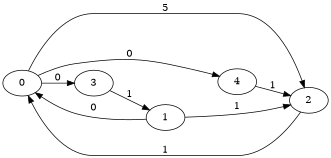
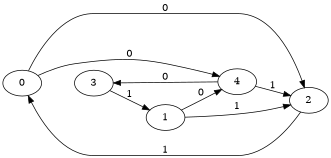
(166, 8) -> (166, 8)
(54, 83) -> (169, 82)
(92, 117) -> (198, 102)
